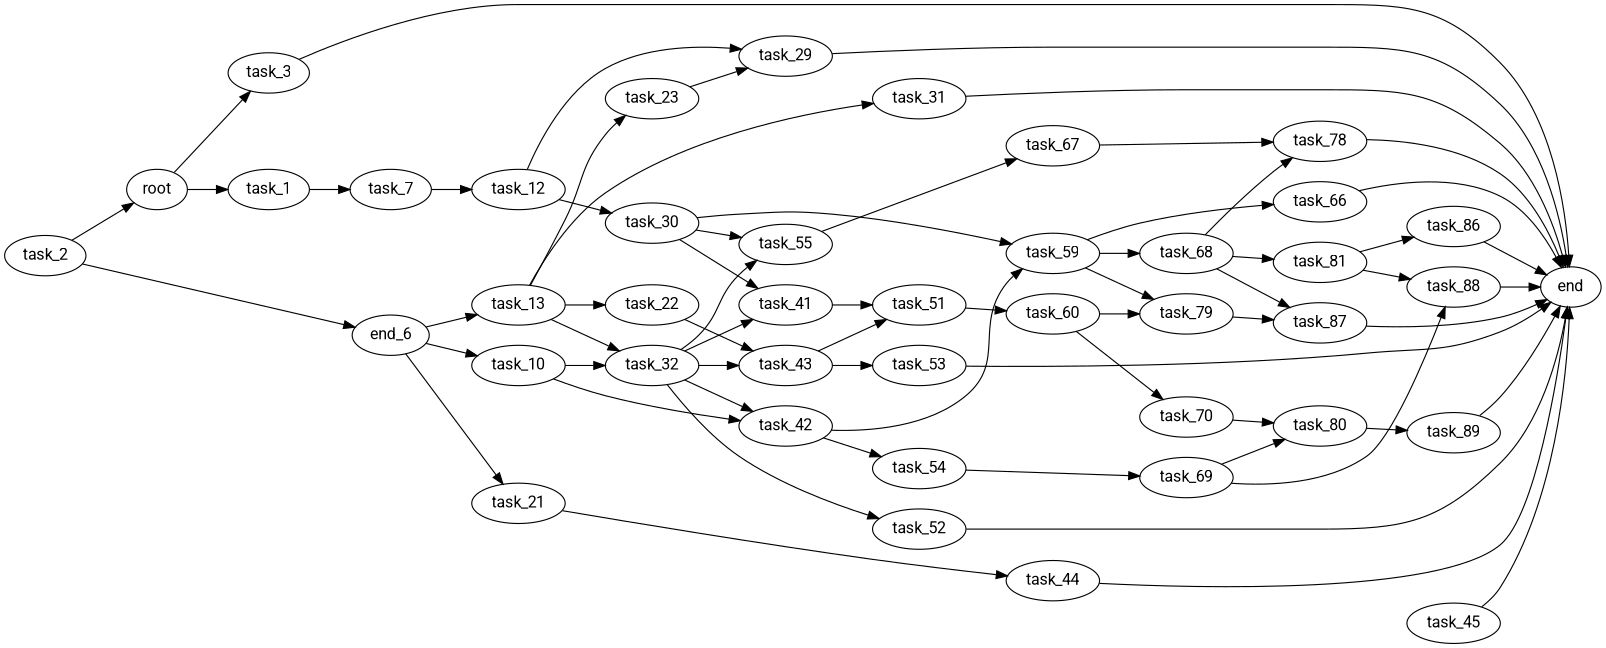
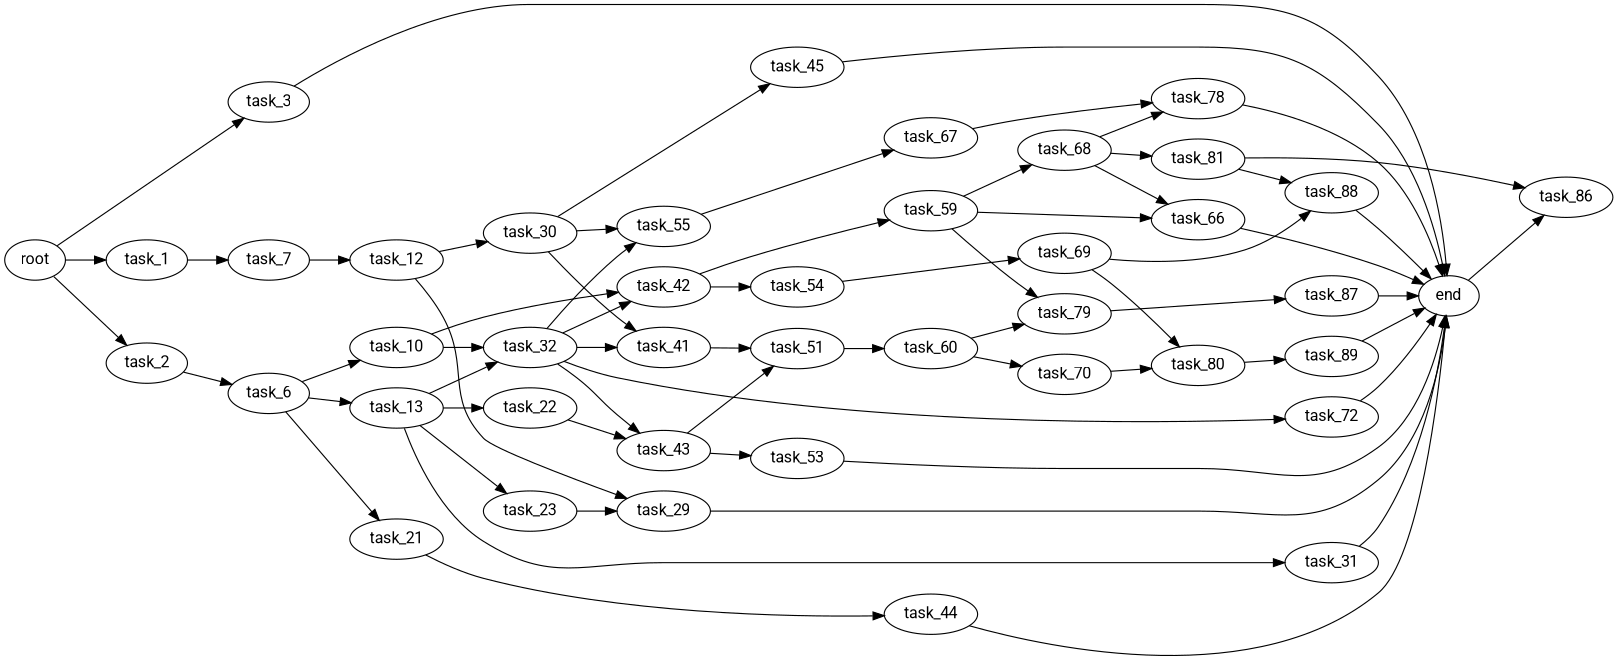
(842, 215) -> (659, 153)
(98, 225) -> (86, 307)
(1510, 256) -> (1502, 251)
(1248, 285) -> (1126, 182)
(391, 335) -> (269, 393)
(919, 529) -> (1332, 417)
